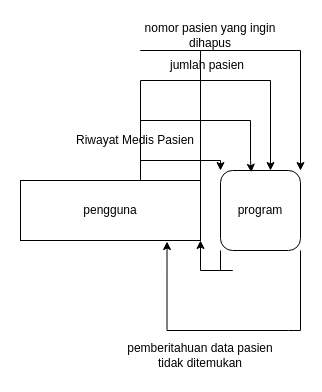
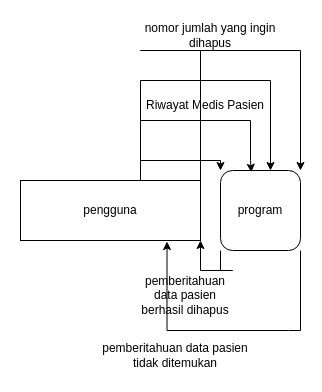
(211, 36) -> (211, 36)
(208, 66) -> none
(136, 141) -> (206, 106)
none -> (186, 296)
(201, 356) -> (176, 356)
